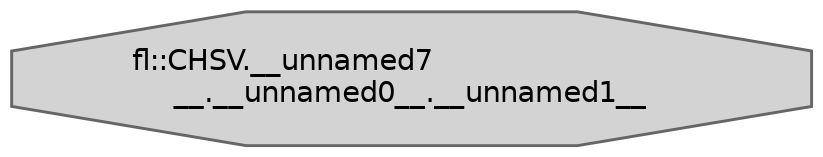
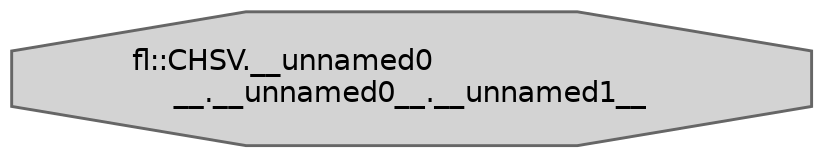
(412, 79) -> (412, 79)
